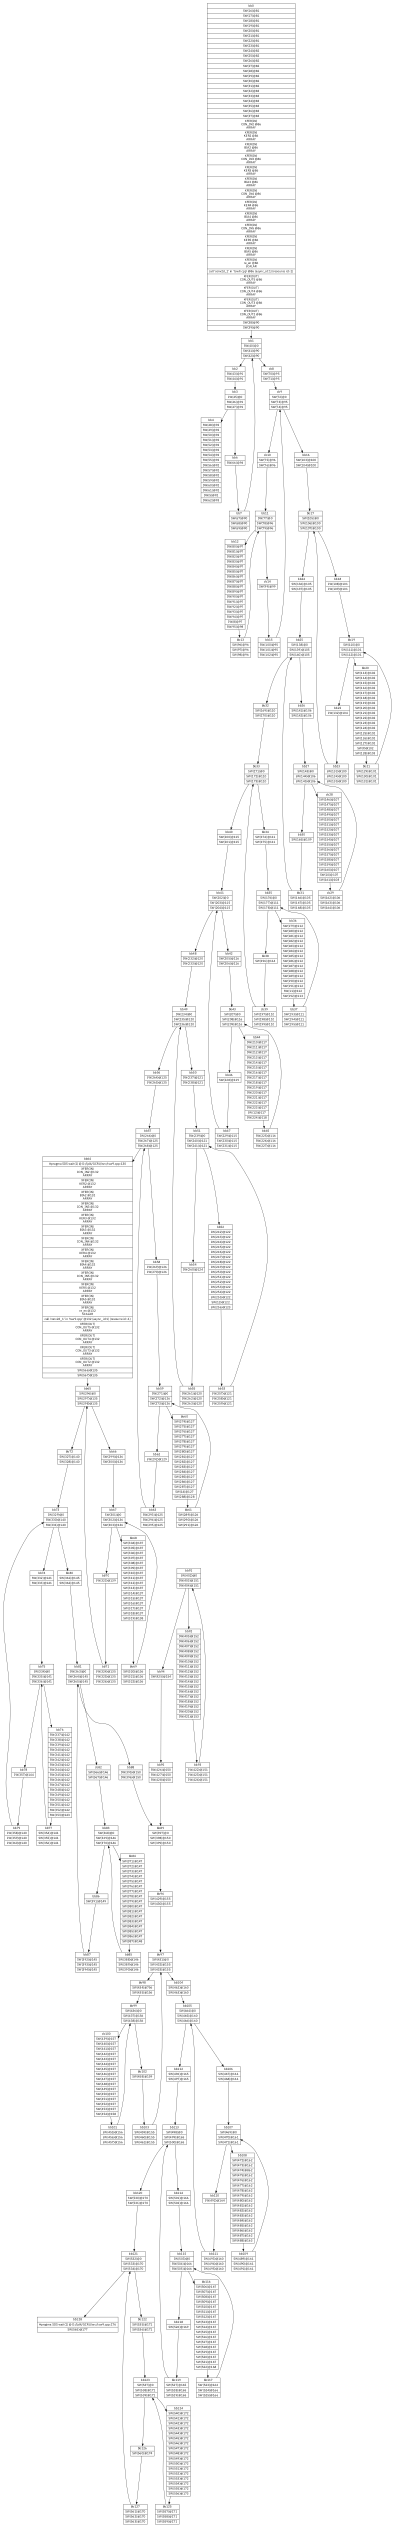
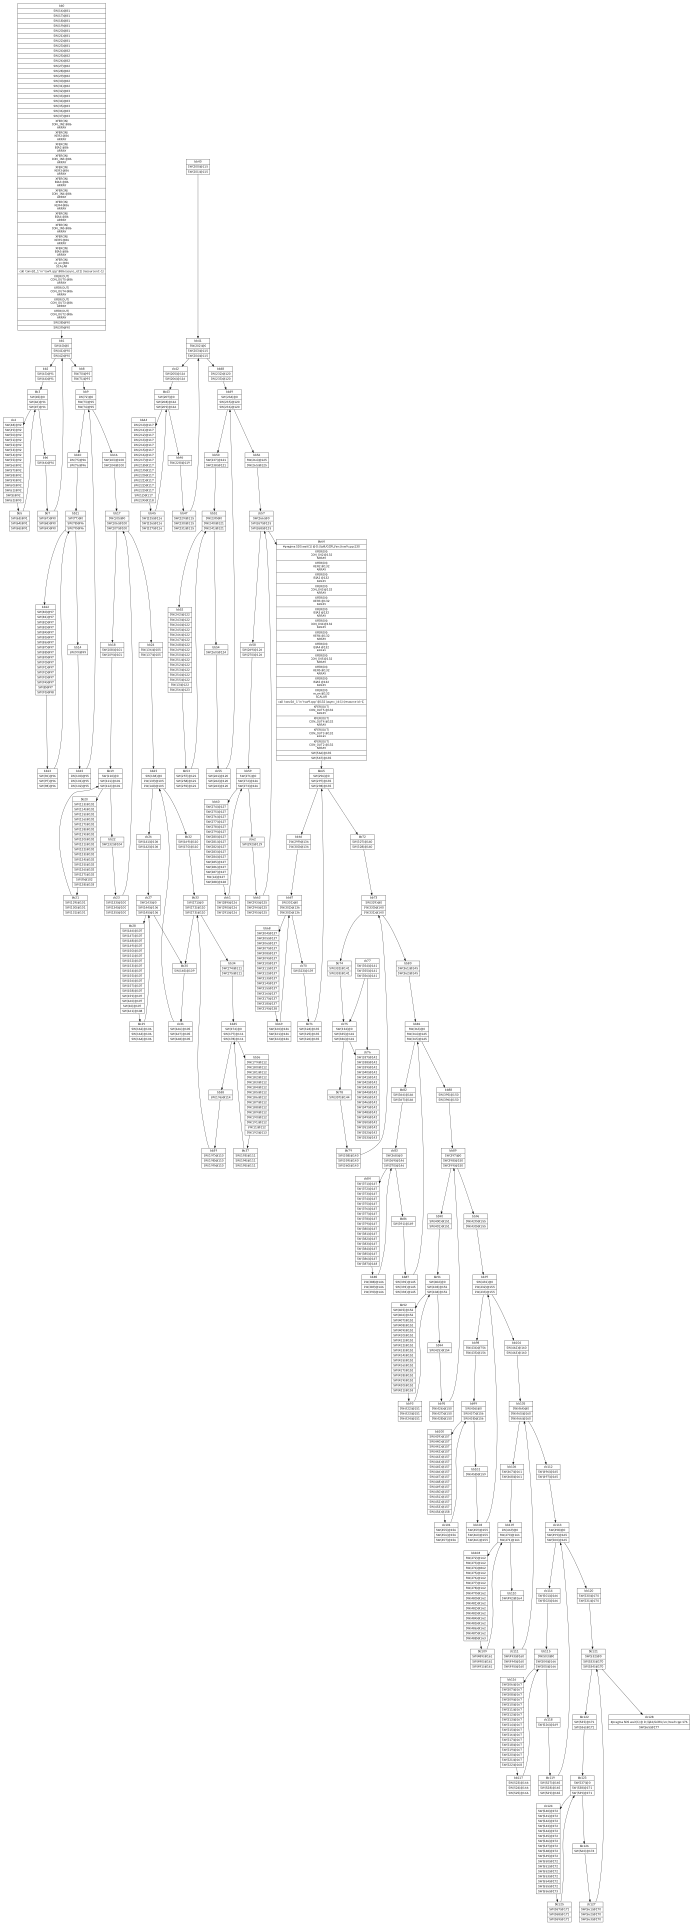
none -> (19, 521)
(239, 805) -> (190, 938)
none -> (440, 1221)
(51, 1821) -> (367, 1013)
